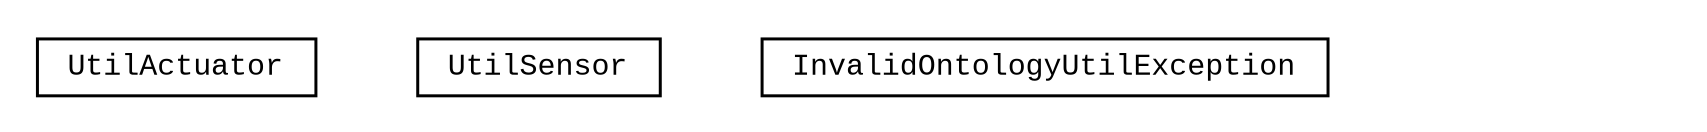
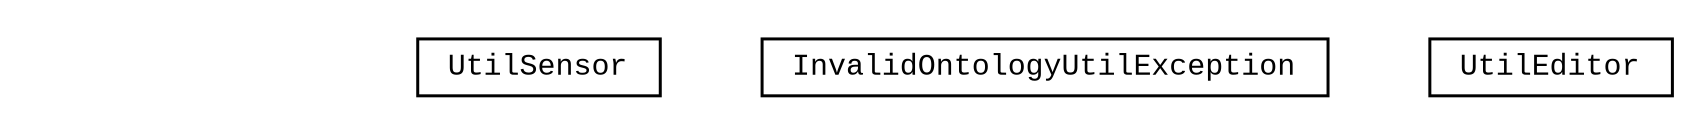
(175, 66) -> none
none -> (1550, 66)
